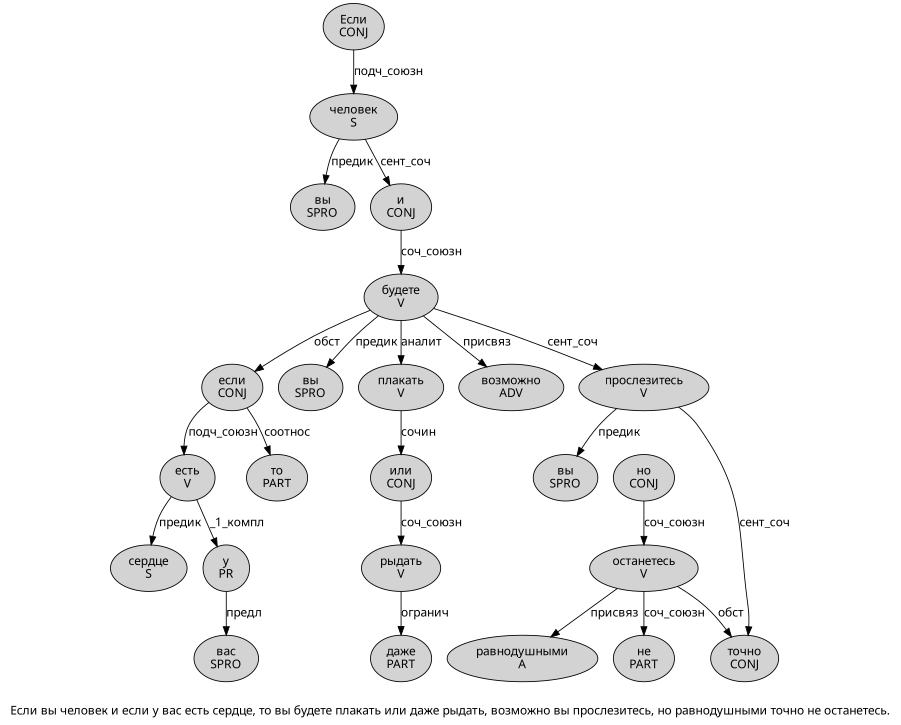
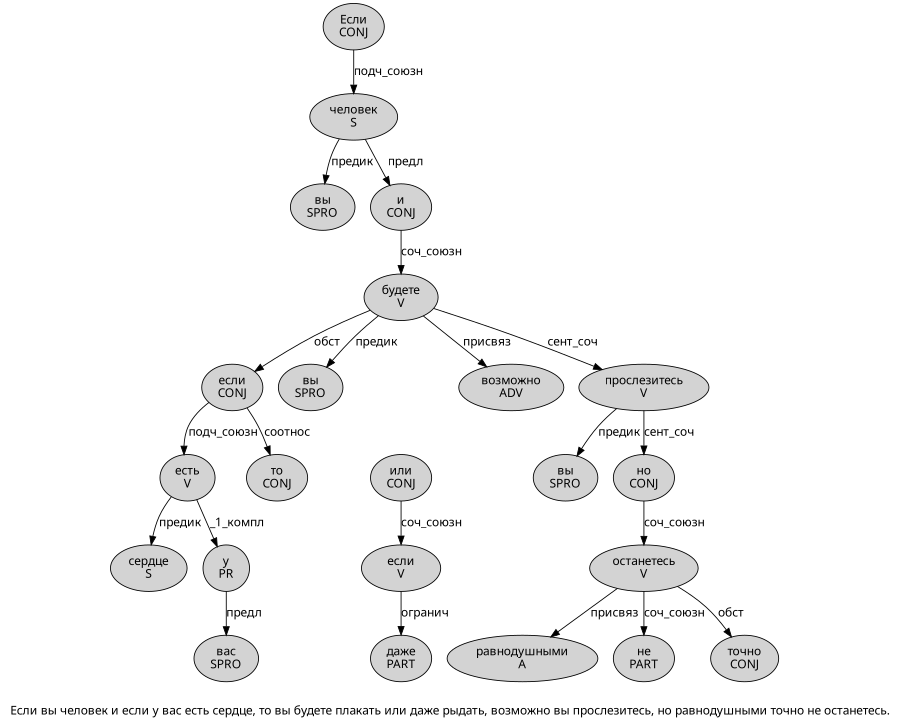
(406, 162) -> (406, 162)
(401, 387) -> none
(277, 478) -> (277, 478)
(736, 509) -> (644, 428)
(401, 568) -> (401, 568)
